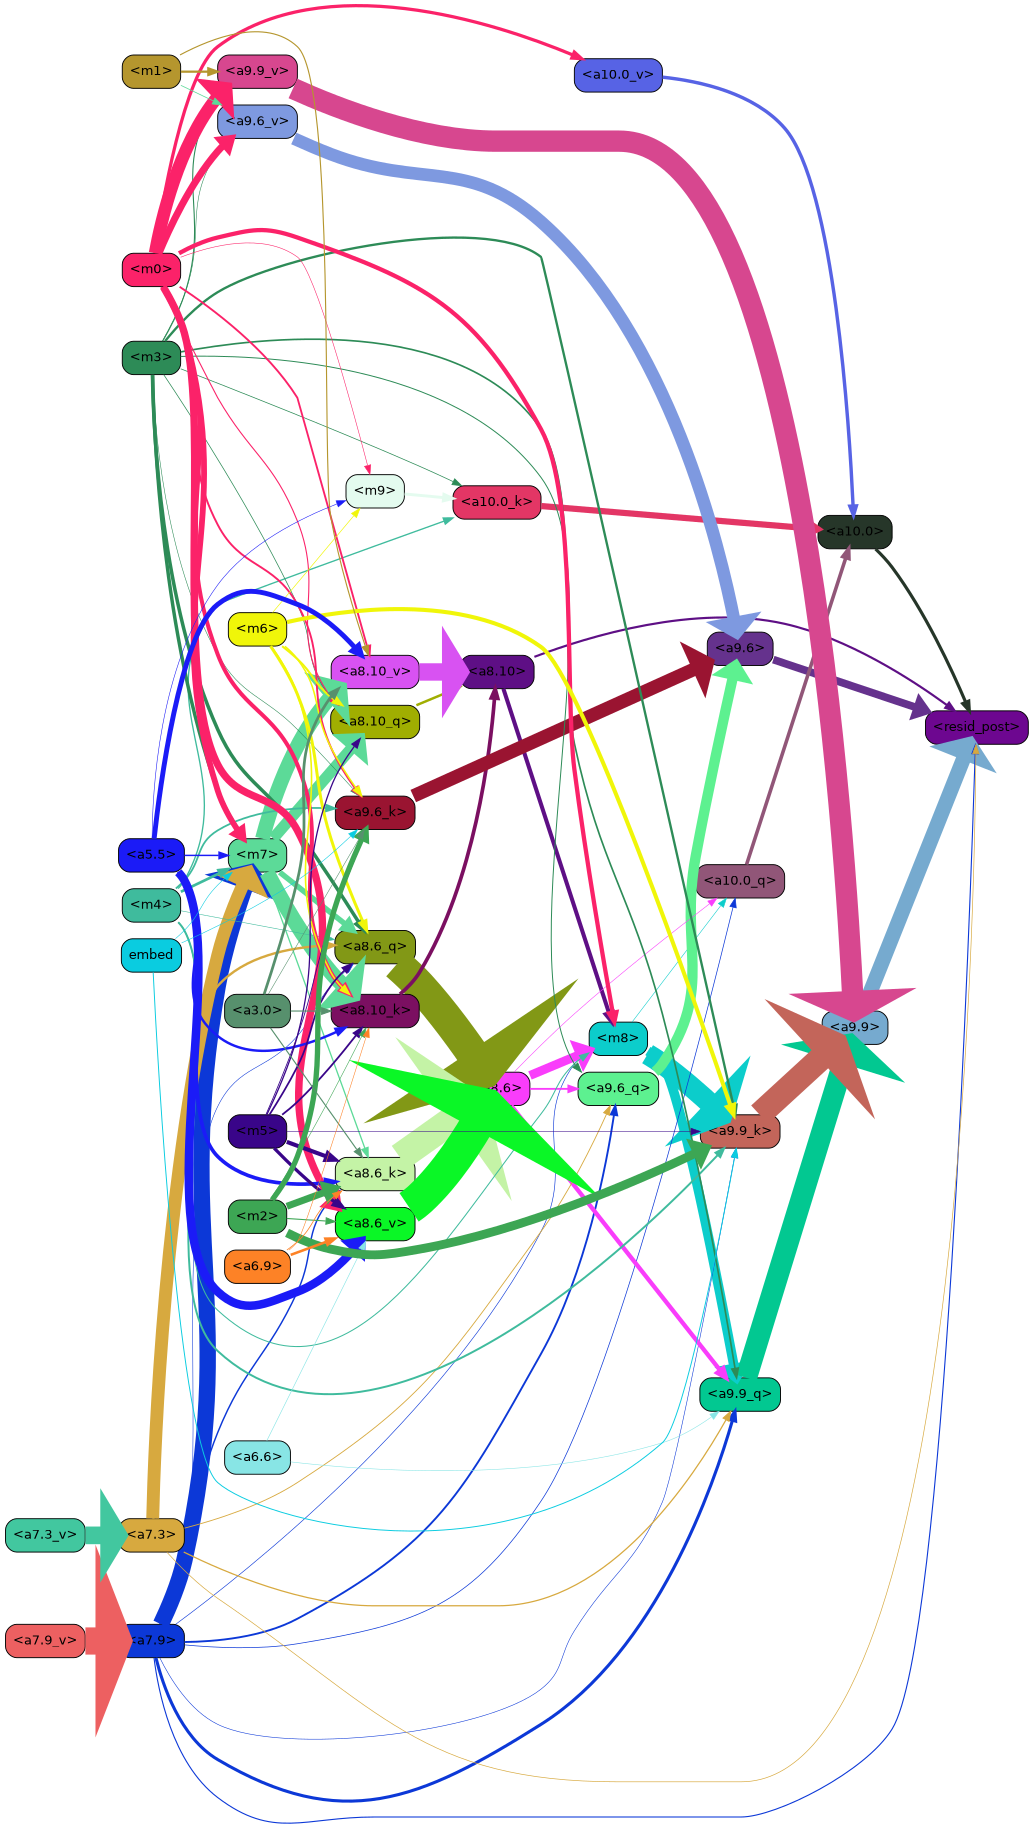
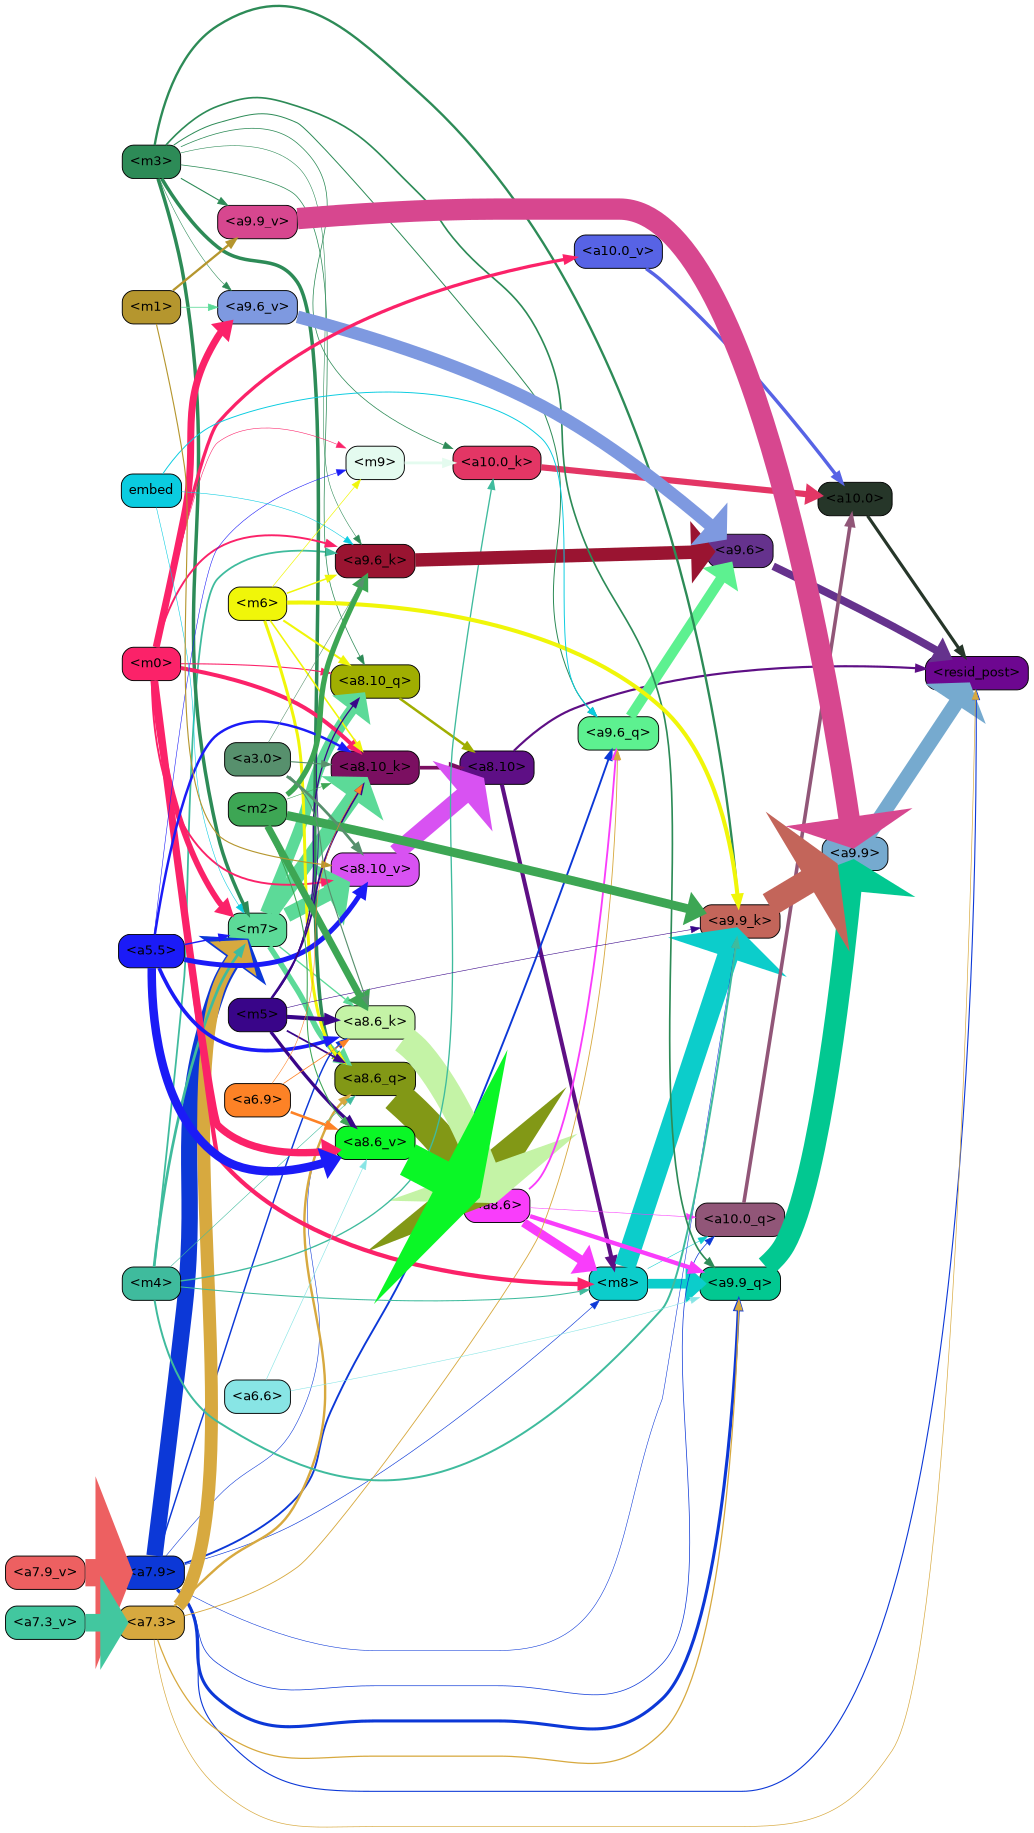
(178, 170) -> none
(336, 1525) -> (484, 407)
